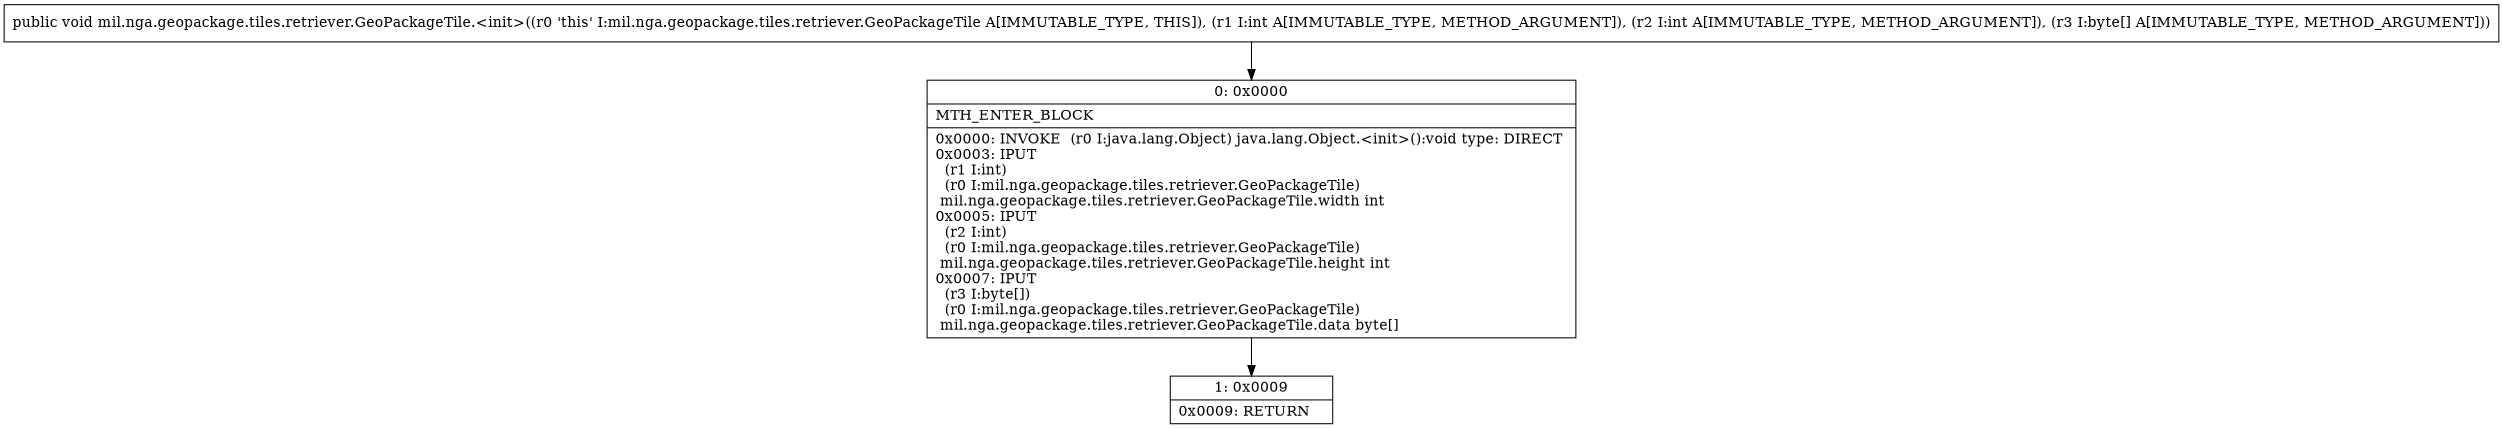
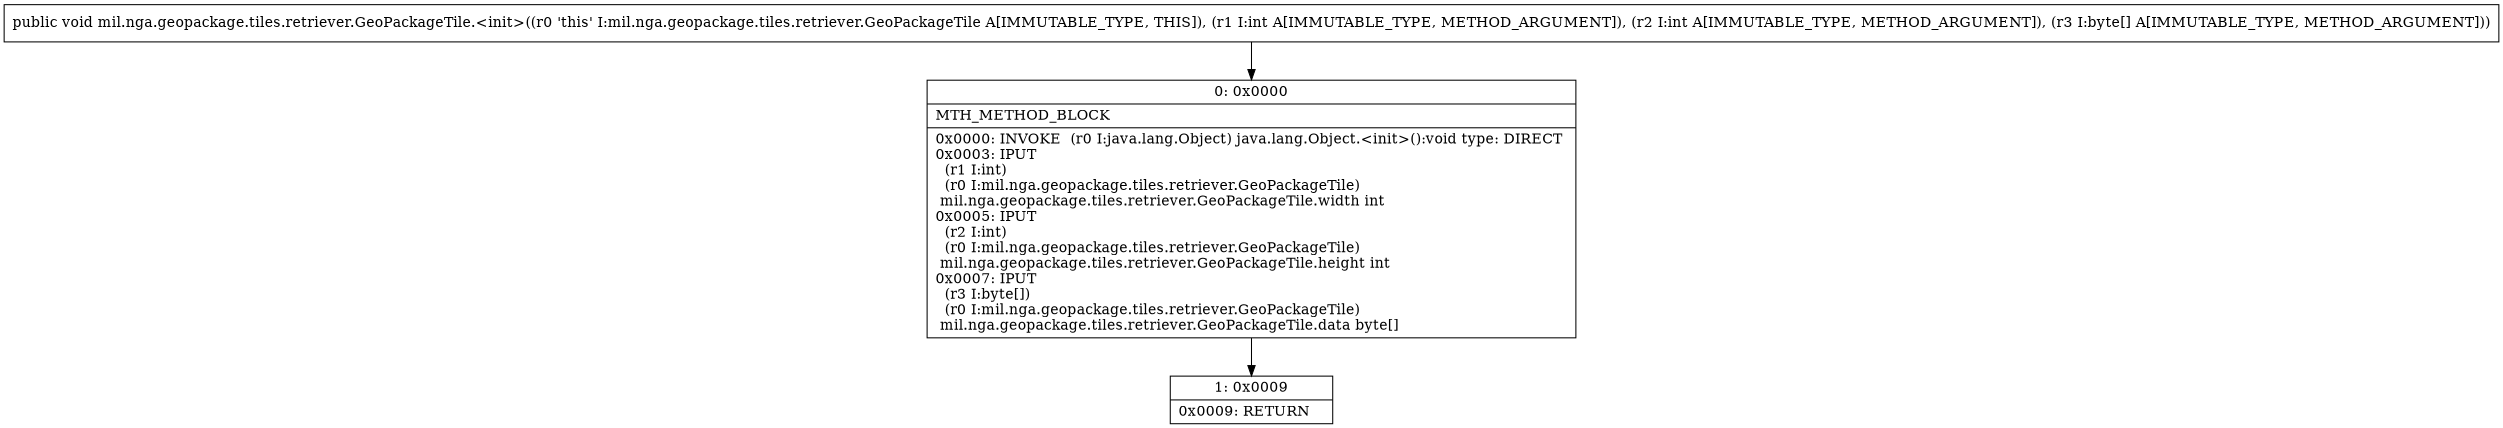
(1015, 115) -> (1023, 115)
